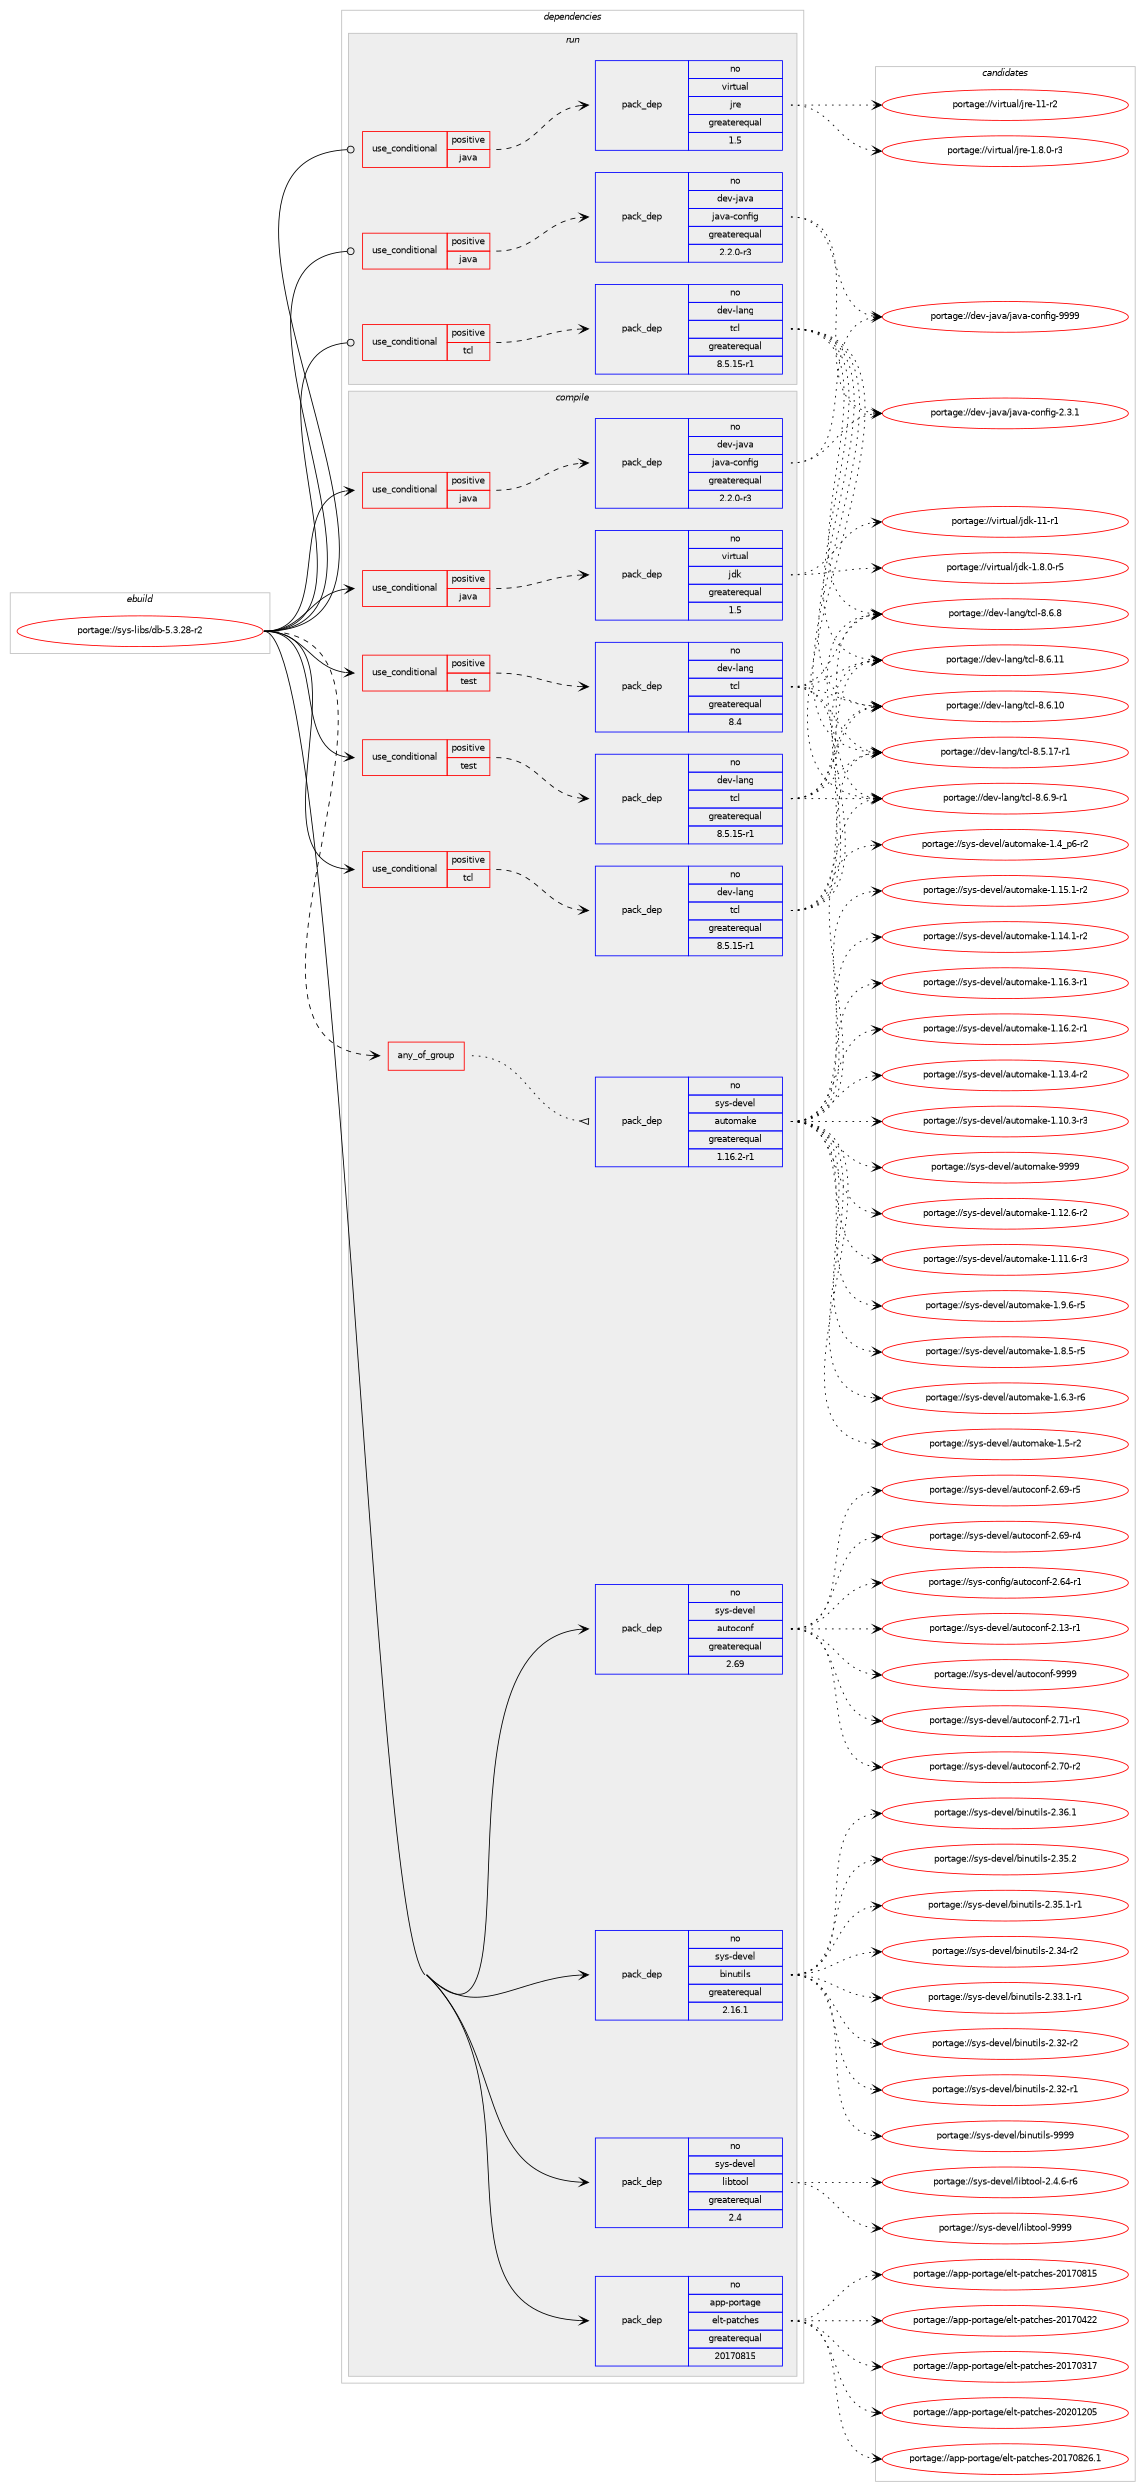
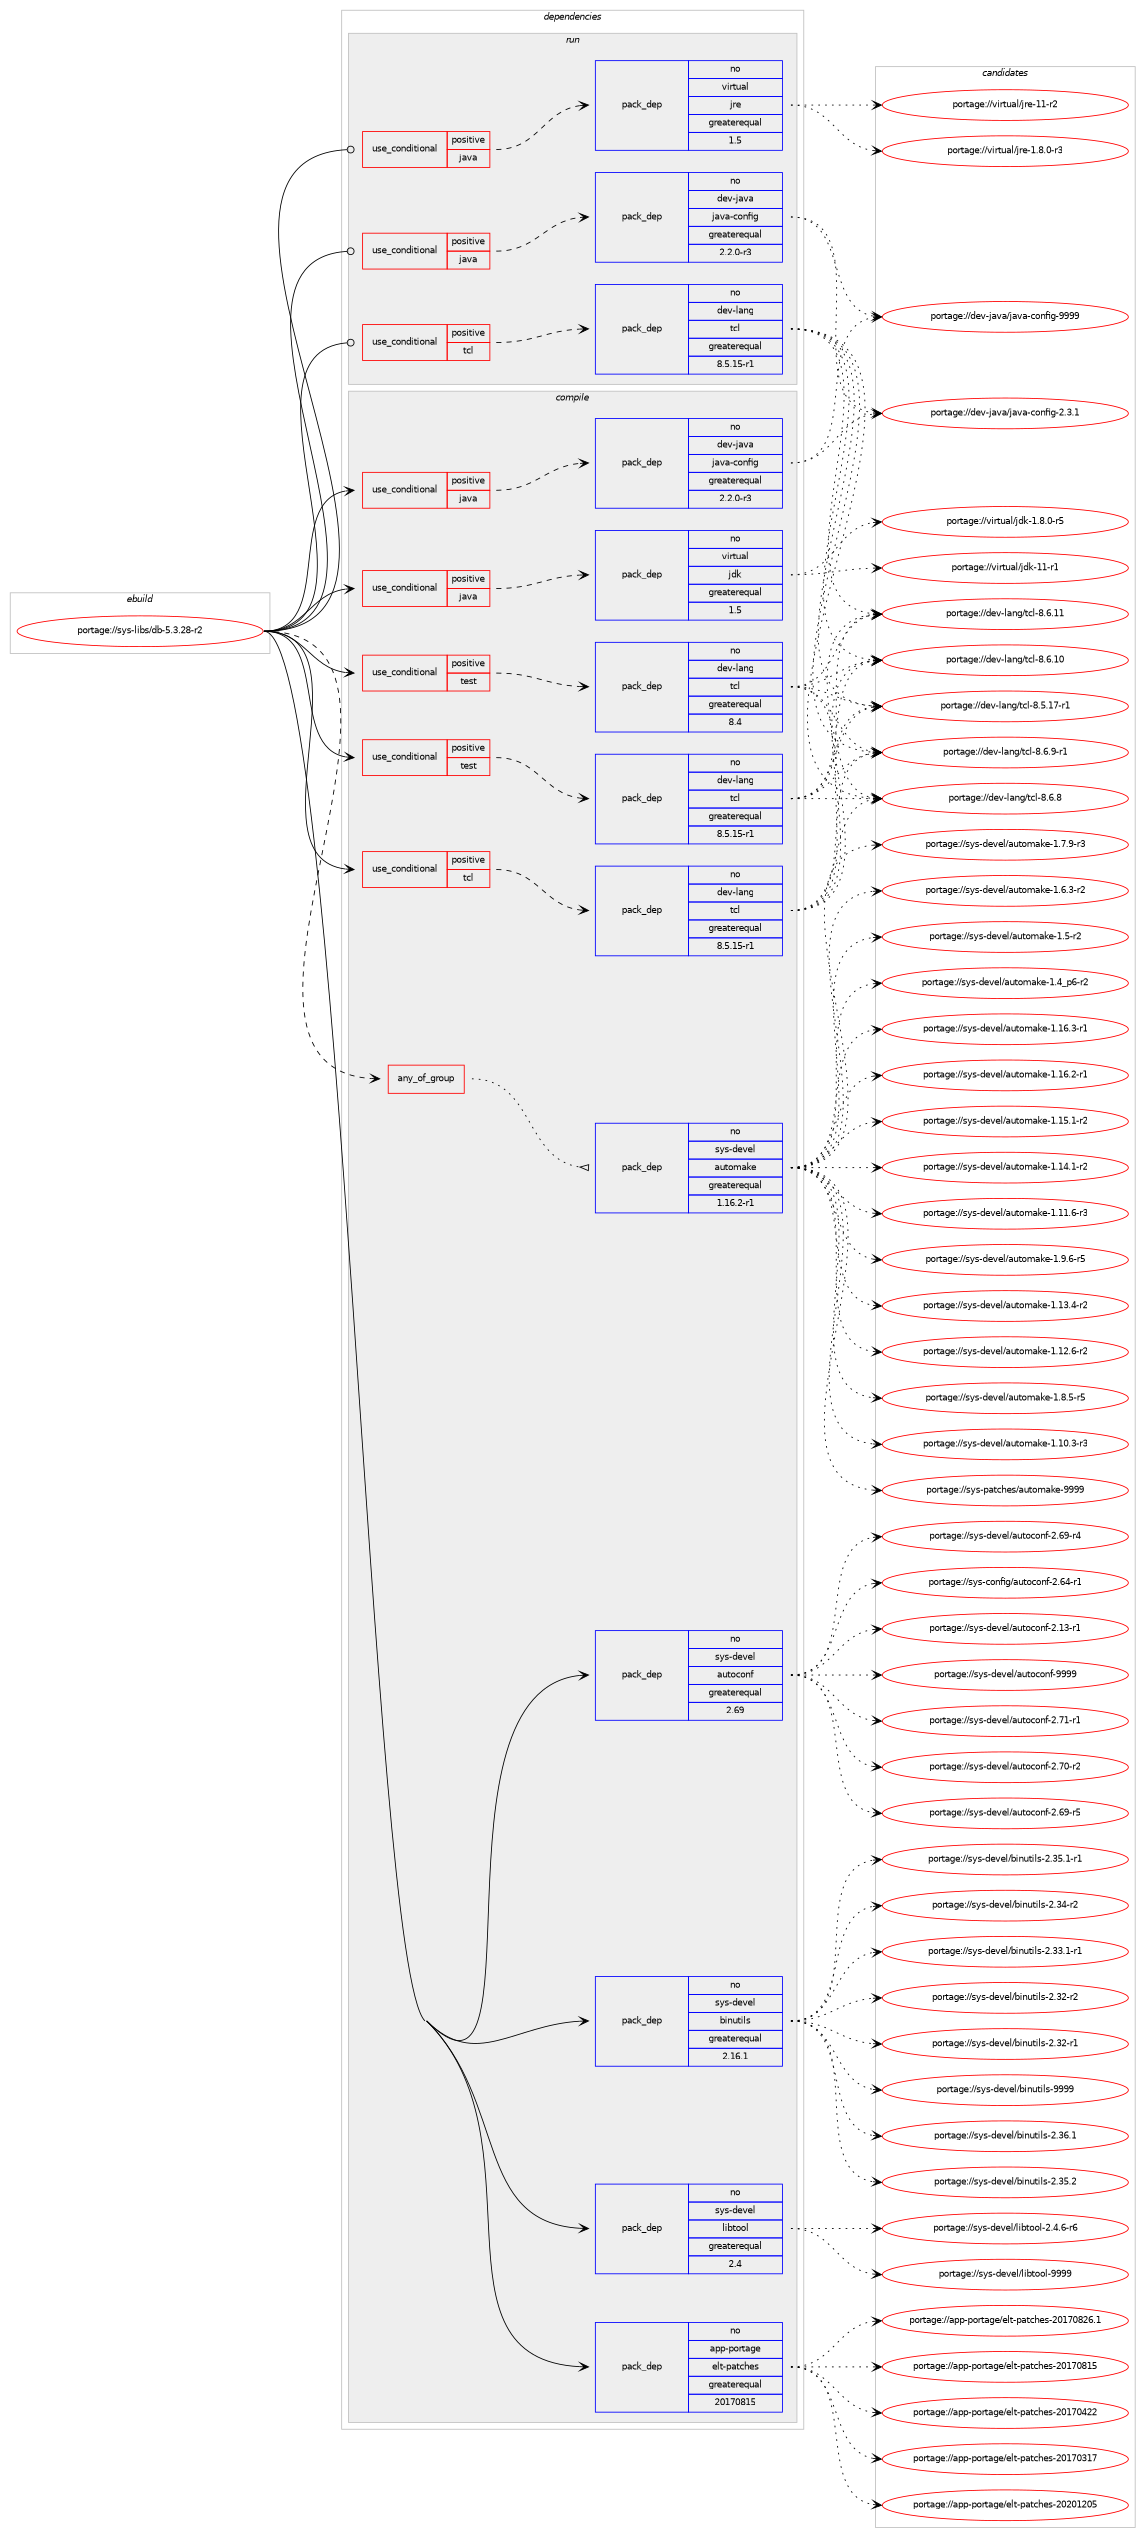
none -> (1005, 845)
(1005, 1168) -> (1005, 1491)
(1005, 1398) -> (1005, 891)
